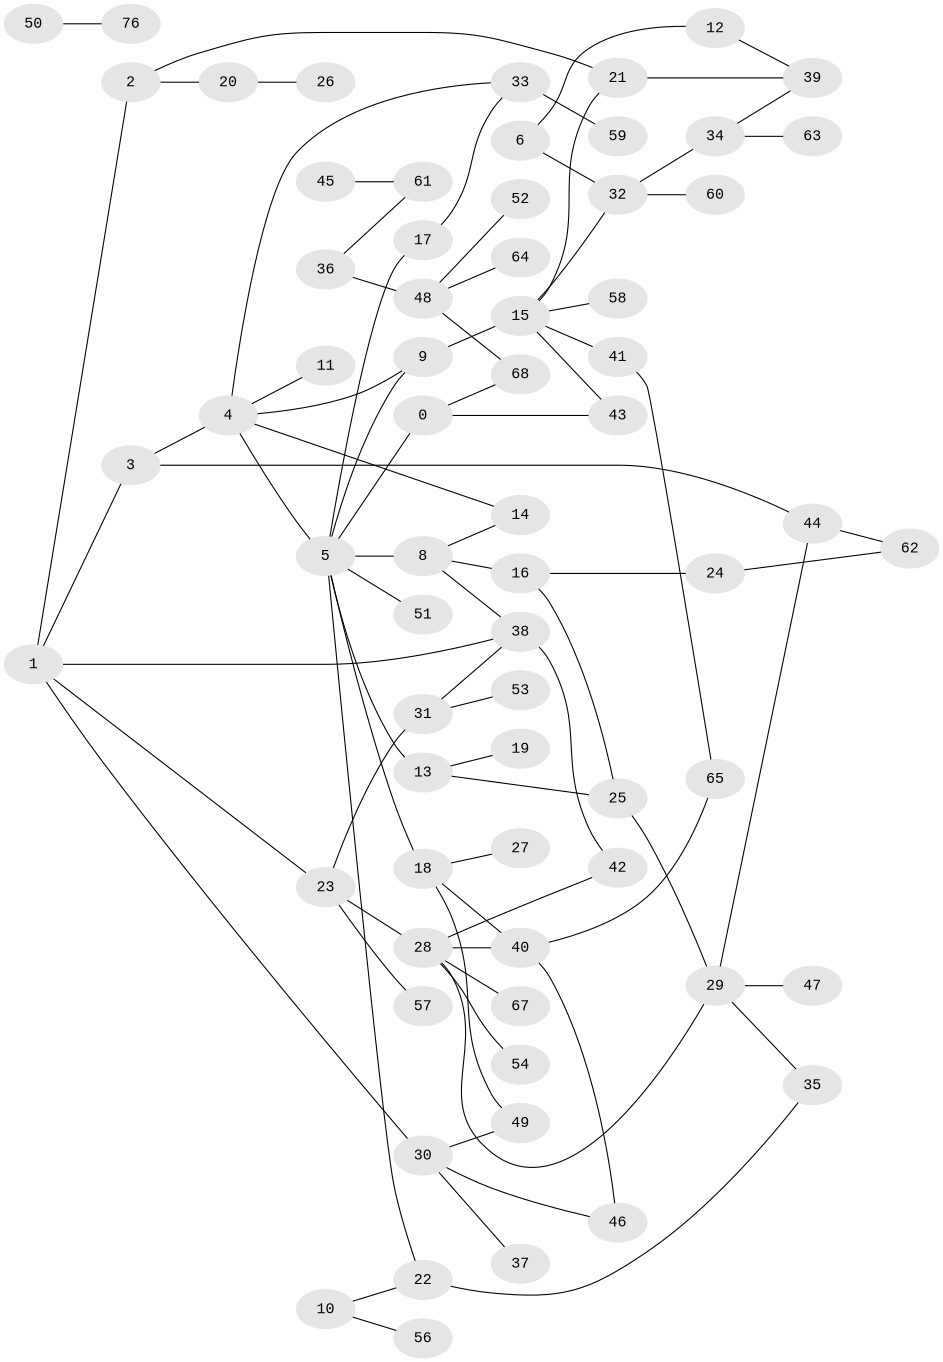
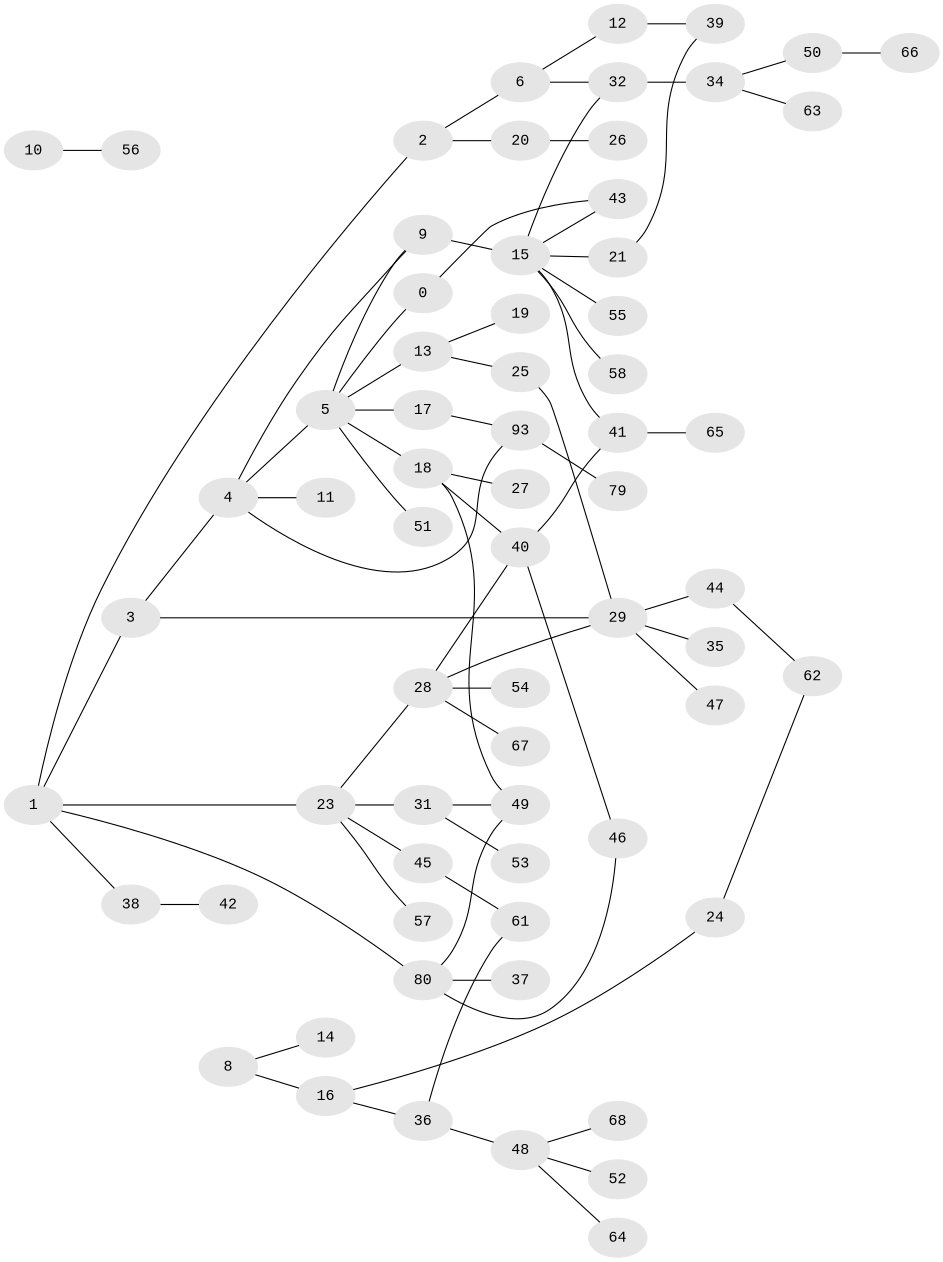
(131, 24) -> (910, 53)
(373, 32) -> (472, 111)
(520, 82) -> (520, 431)
(764, 107) -> (764, 68)
(618, 136) -> (618, 491)
(715, 195) -> none
none -> (618, 316)
(472, 395) -> none
(479, 465) -> (374, 618)
(398, 473) -> none
(375, 556) -> none
(472, 594) -> none
(472, 673) -> (472, 805)
(585, 680) -> (374, 1108)
none -> (374, 834)
(650, 894) -> (569, 490)
(520, 907) -> none
(423, 1156) -> (423, 980)
(423, 1280) -> none
